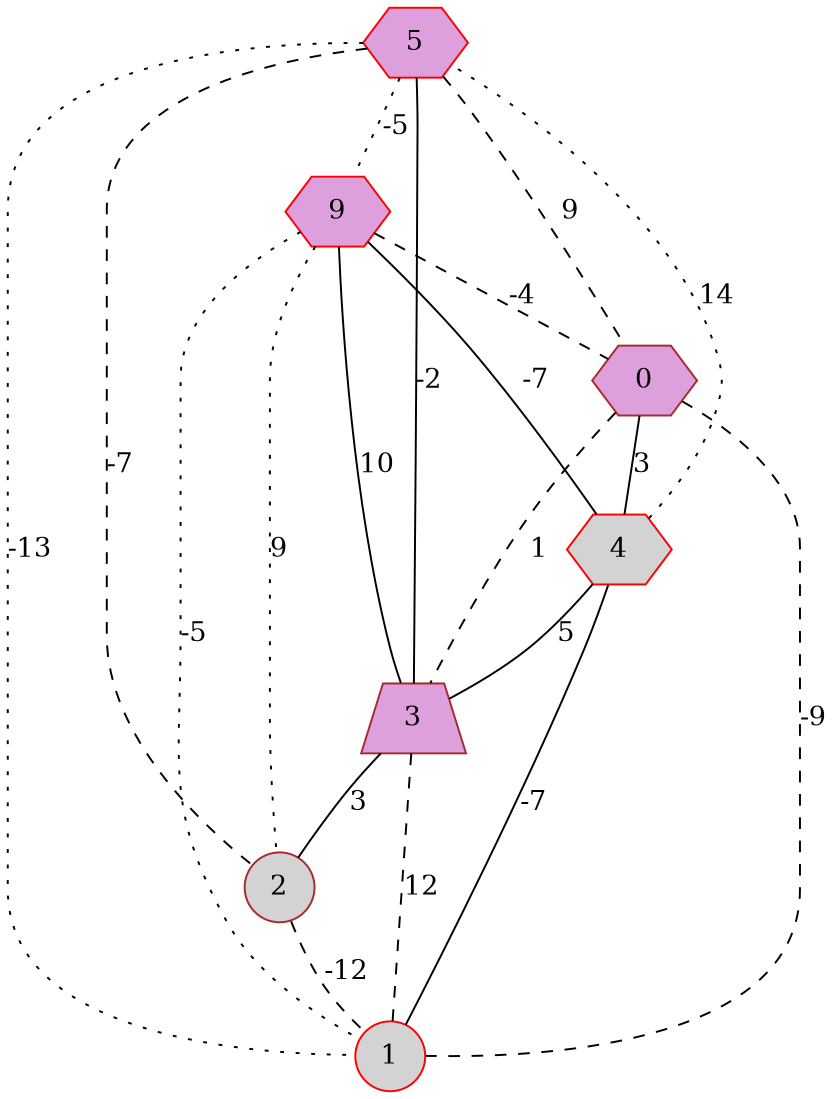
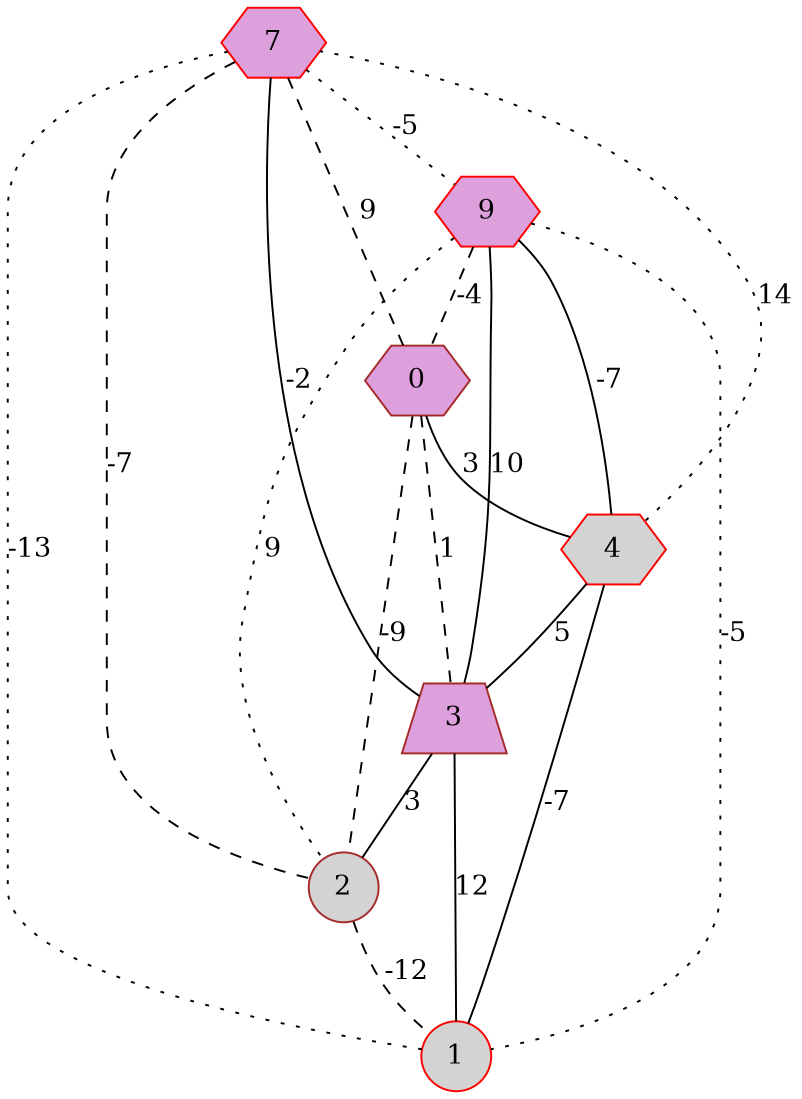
(416, 43) -> (274, 43)
(800, 846) -> (381, 634)
(402, 887) -> (455, 887)
